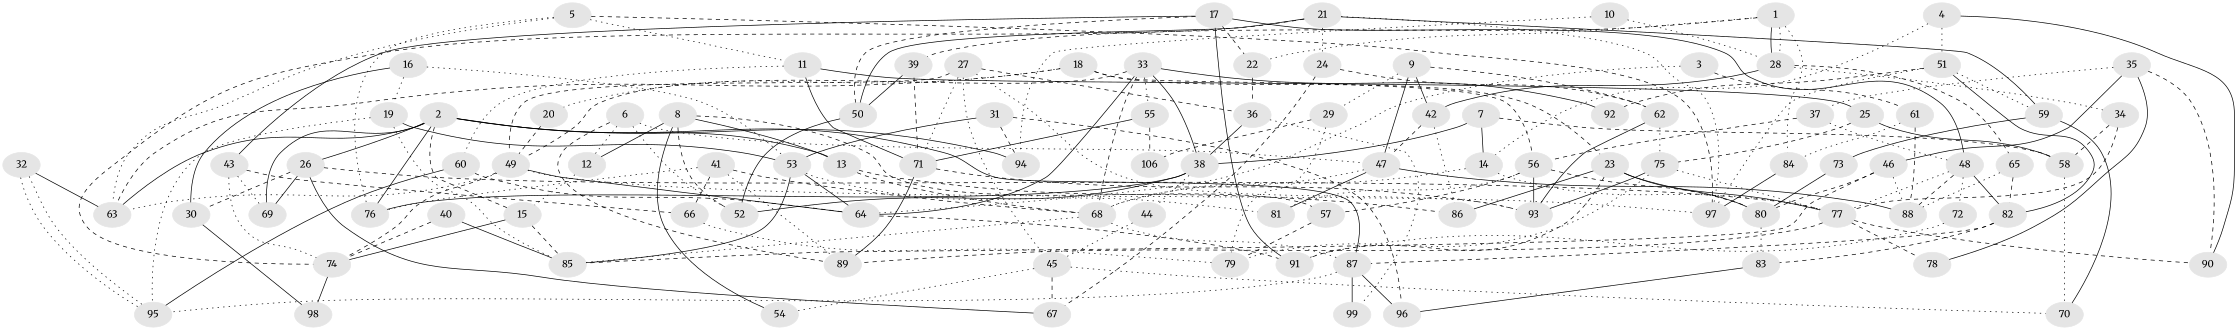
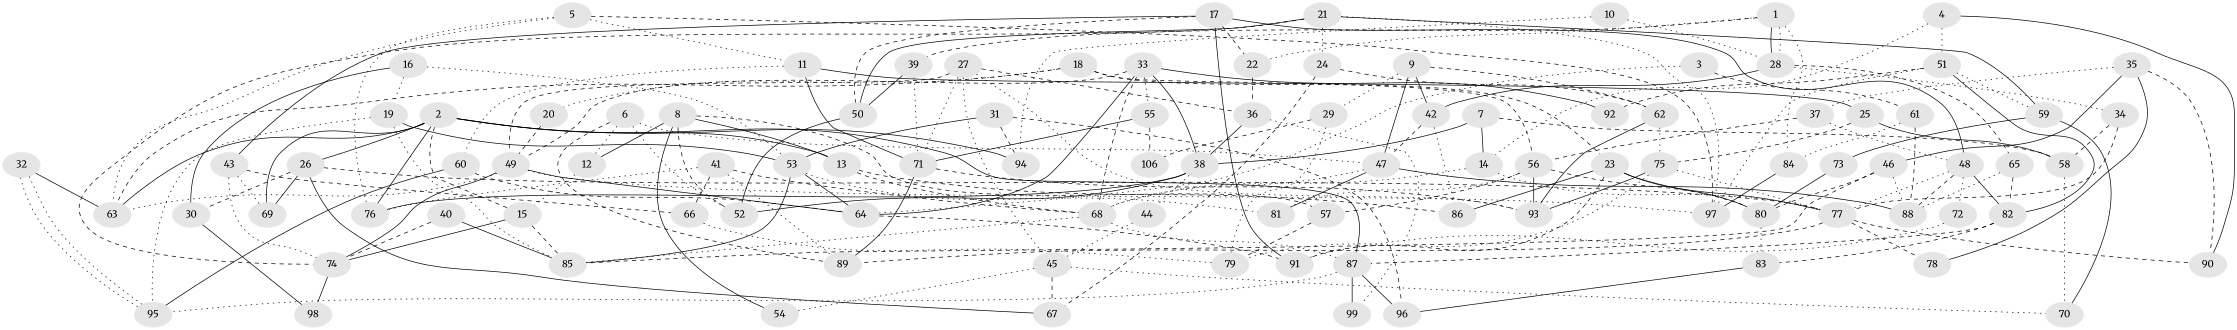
(916, 115) -> (916, 115)
(413, 209) -> (413, 209)
